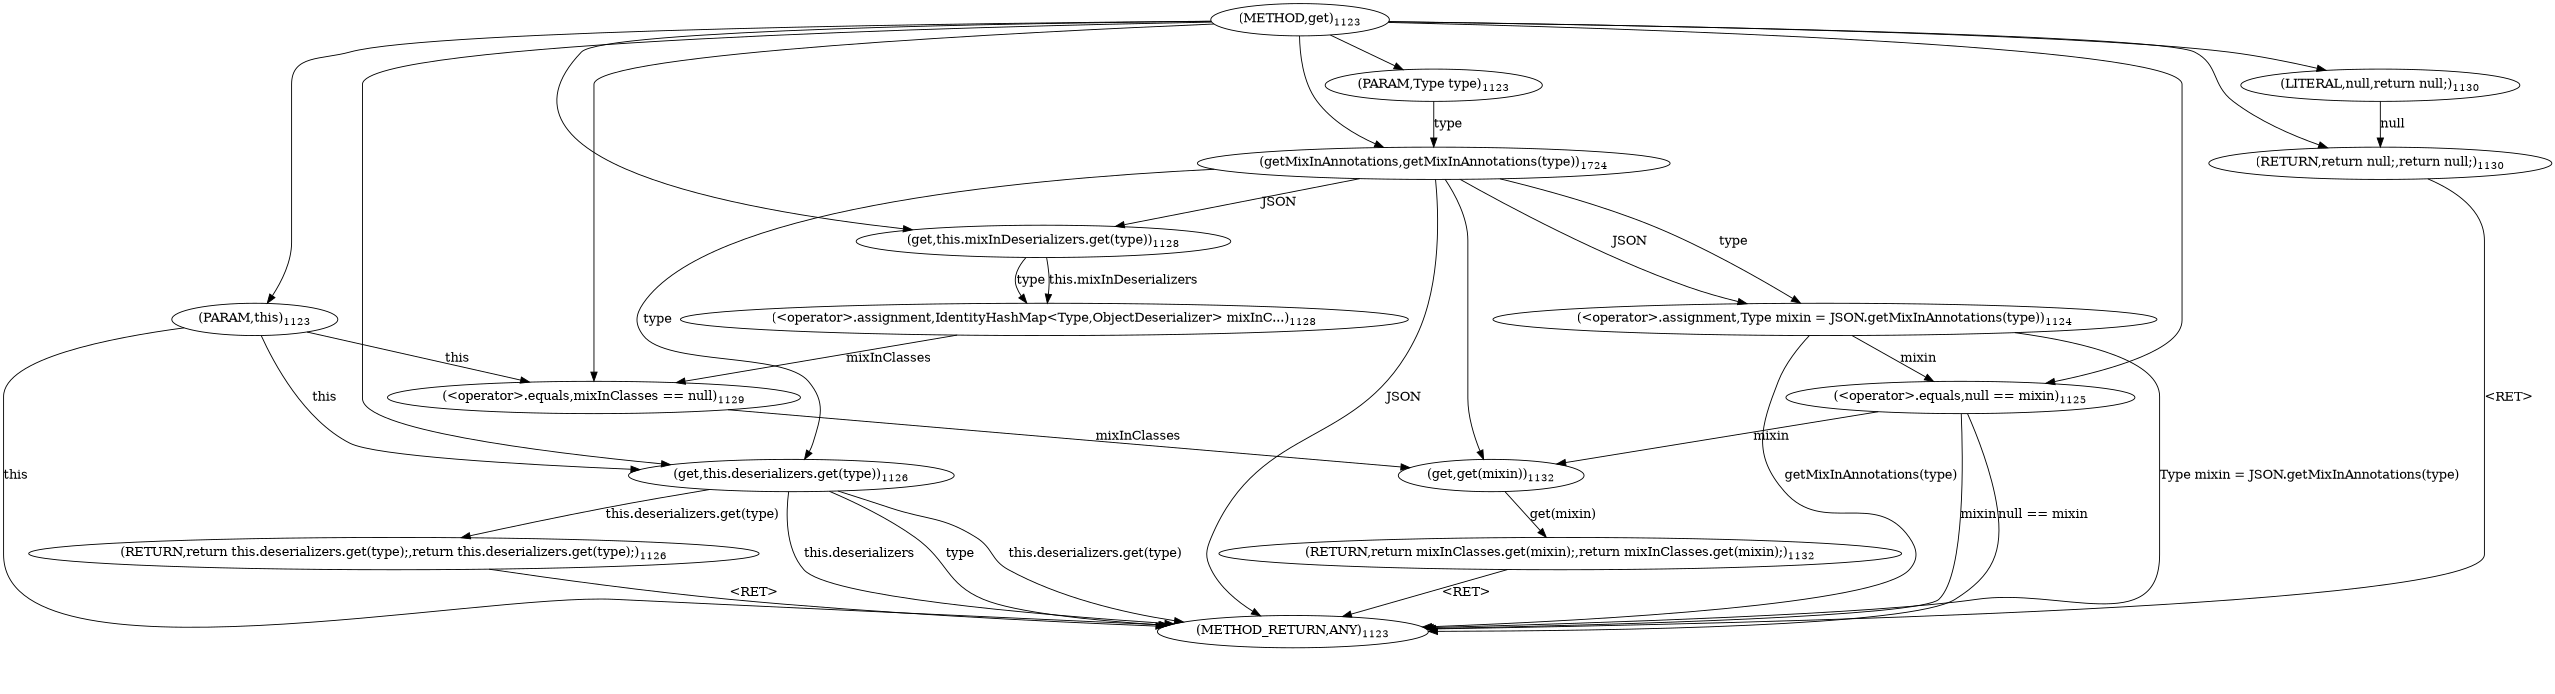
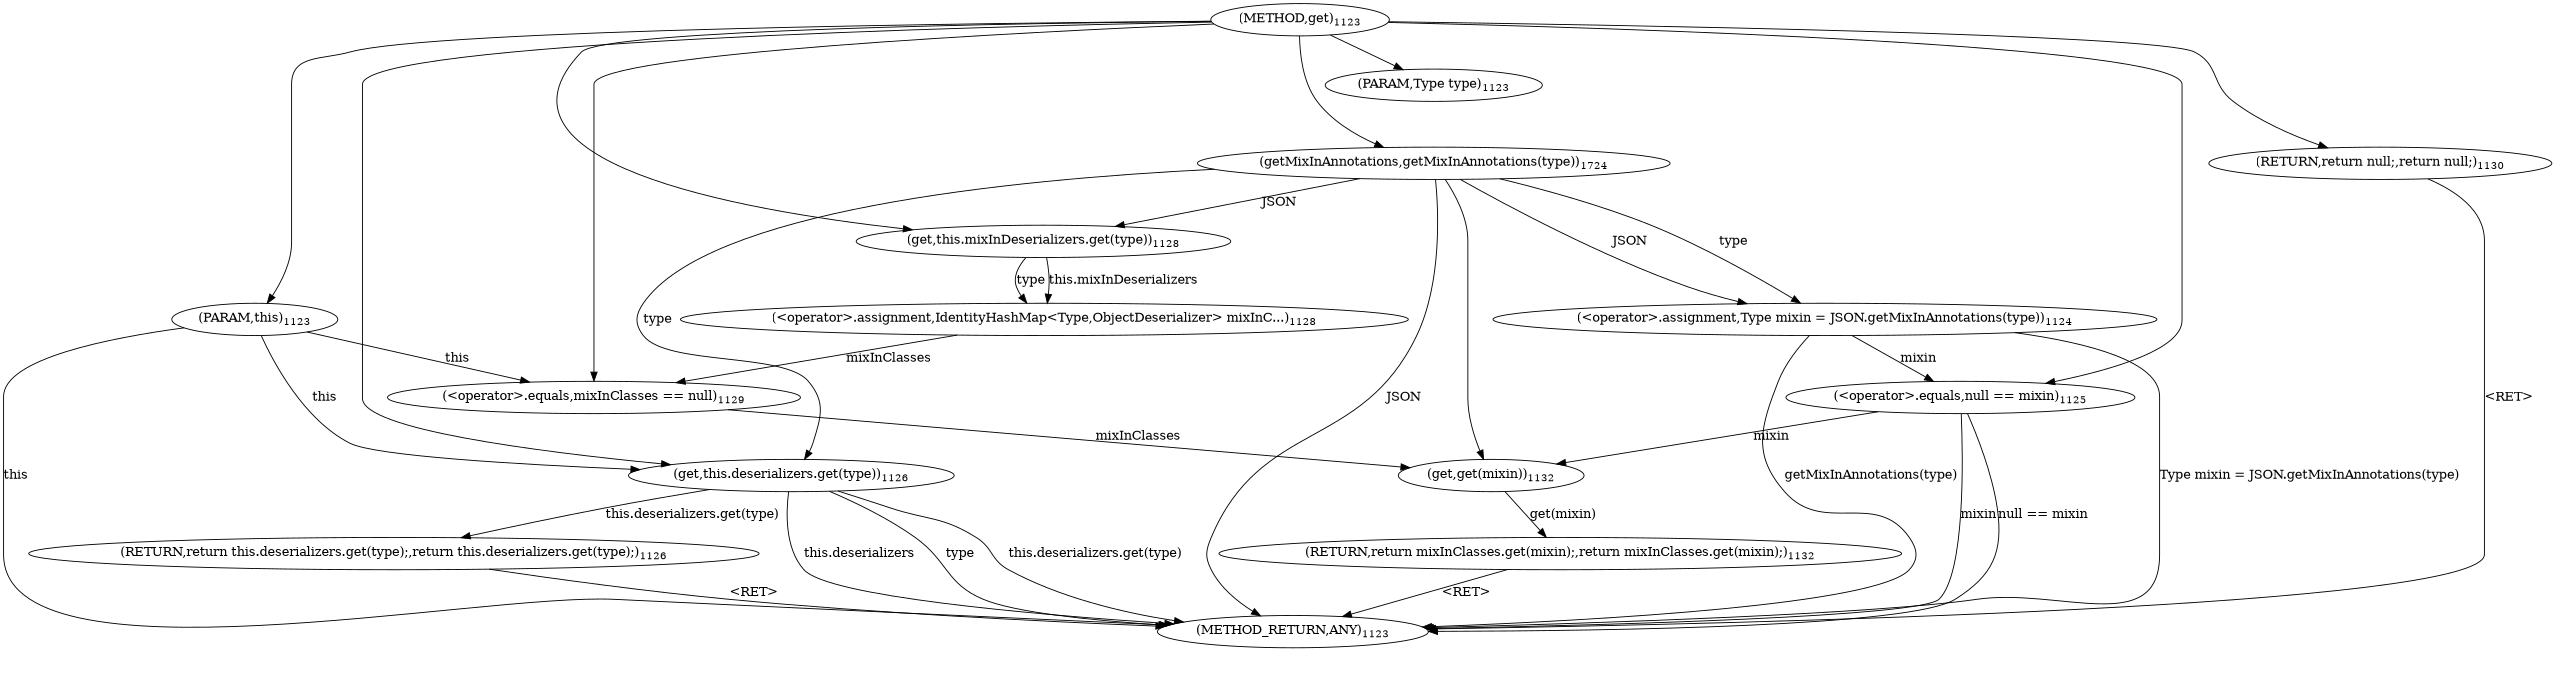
(2380, 85) -> none
(1434, 120) -> none
